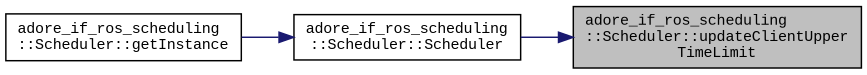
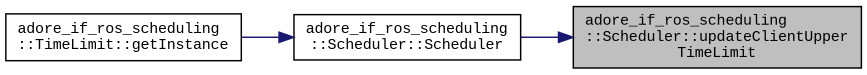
(124, 37) -> (124, 37)
